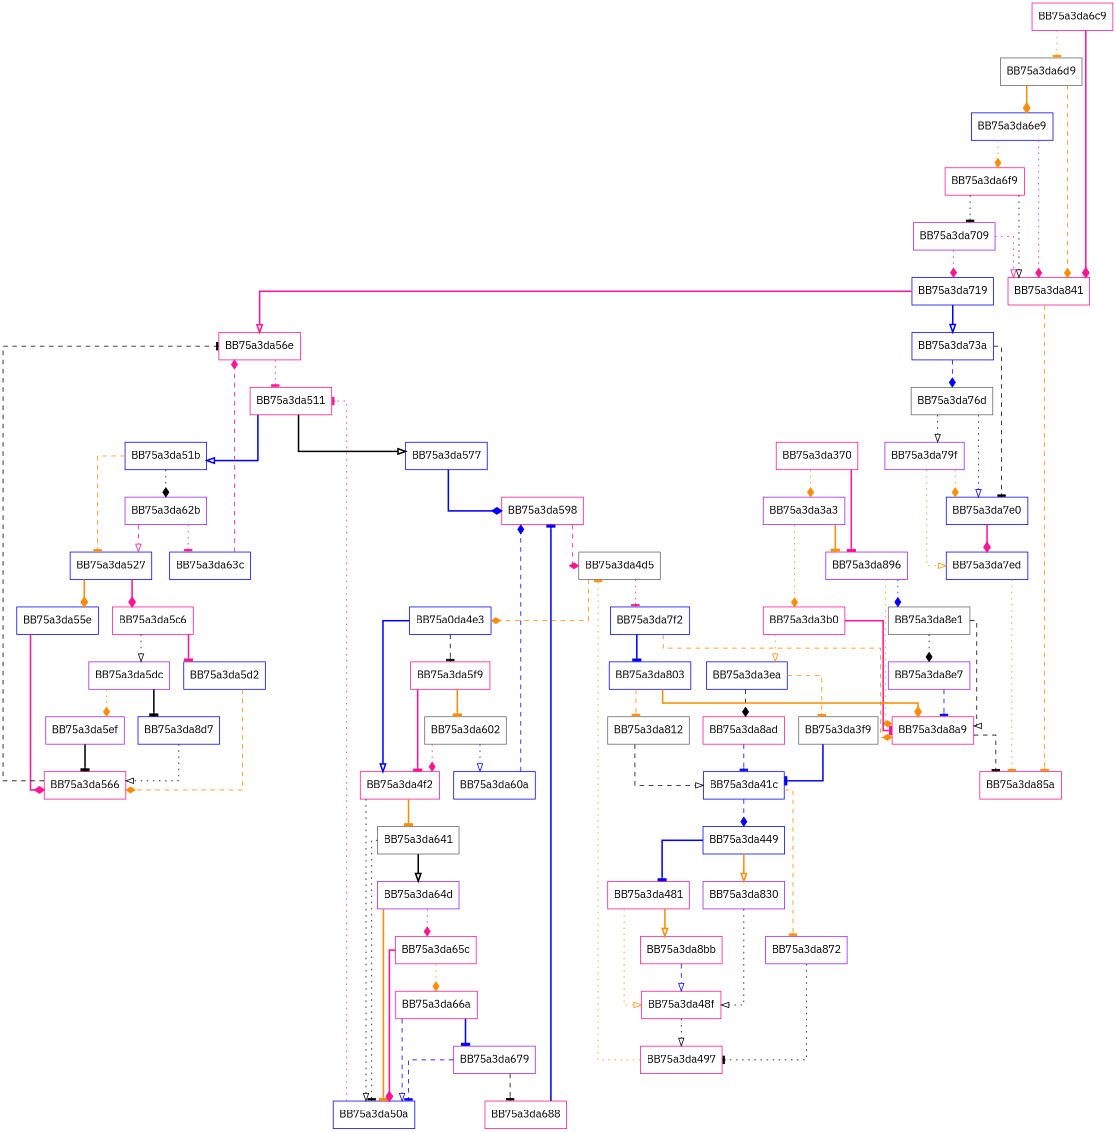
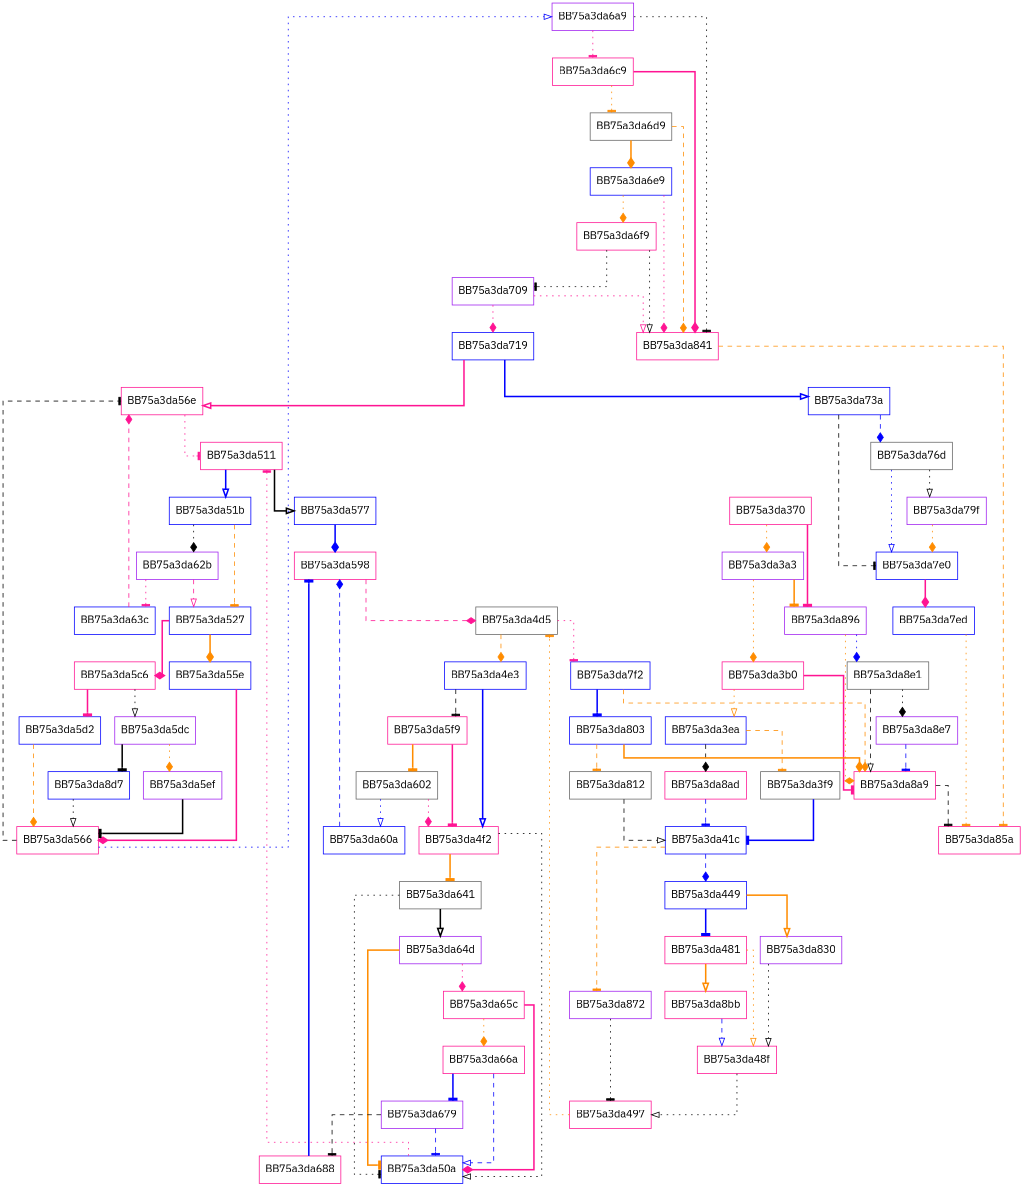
none -> (593, 17)
(927, 524) -> none
(450, 621) -> (485, 676)
